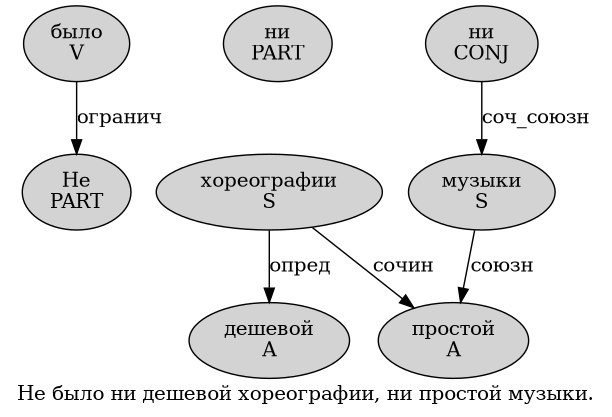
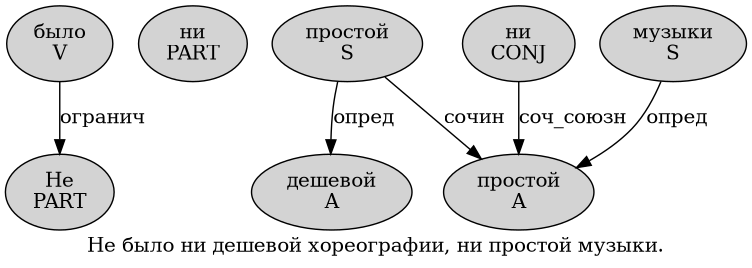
(482, 111) -> (519, 111)
(269, 192) -> (347, 44)
(502, 266) -> (677, 118)
